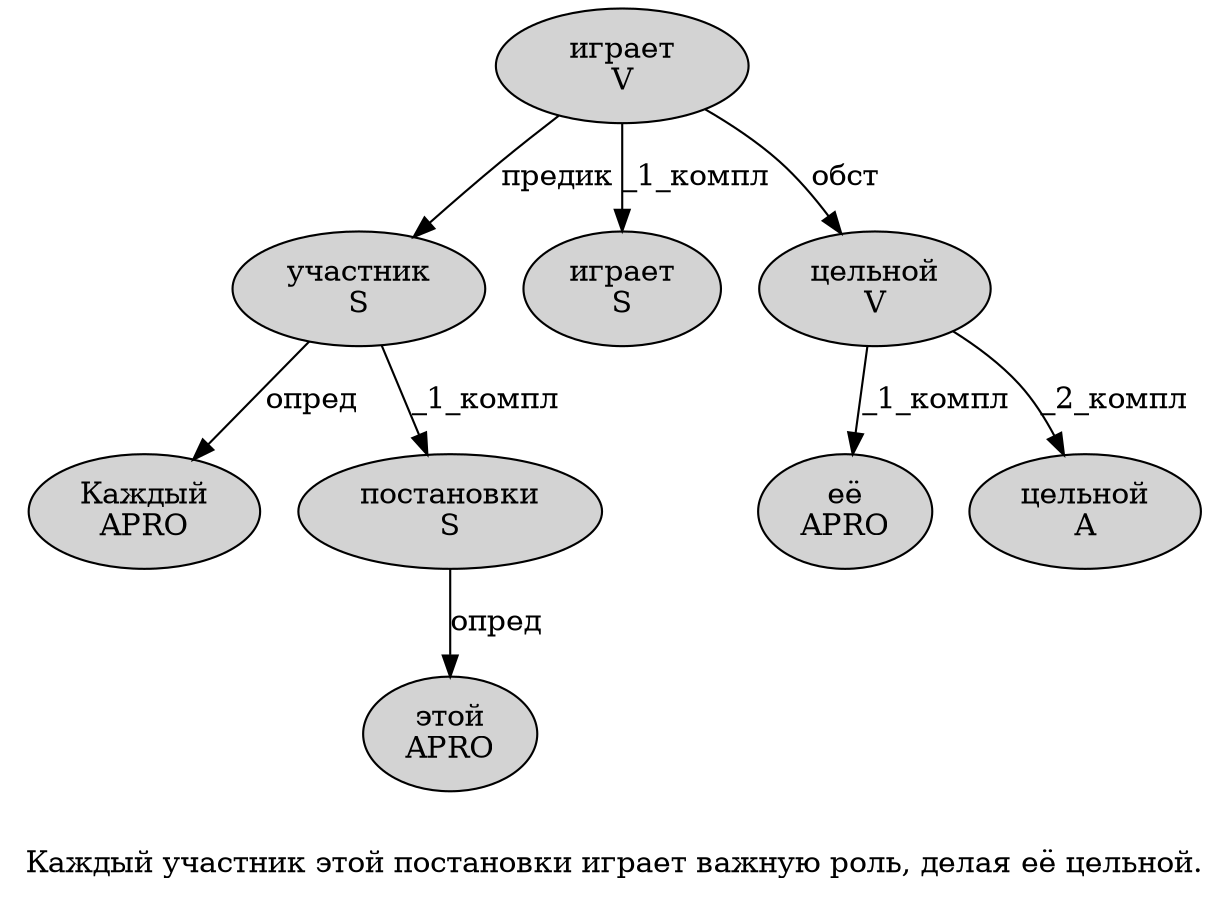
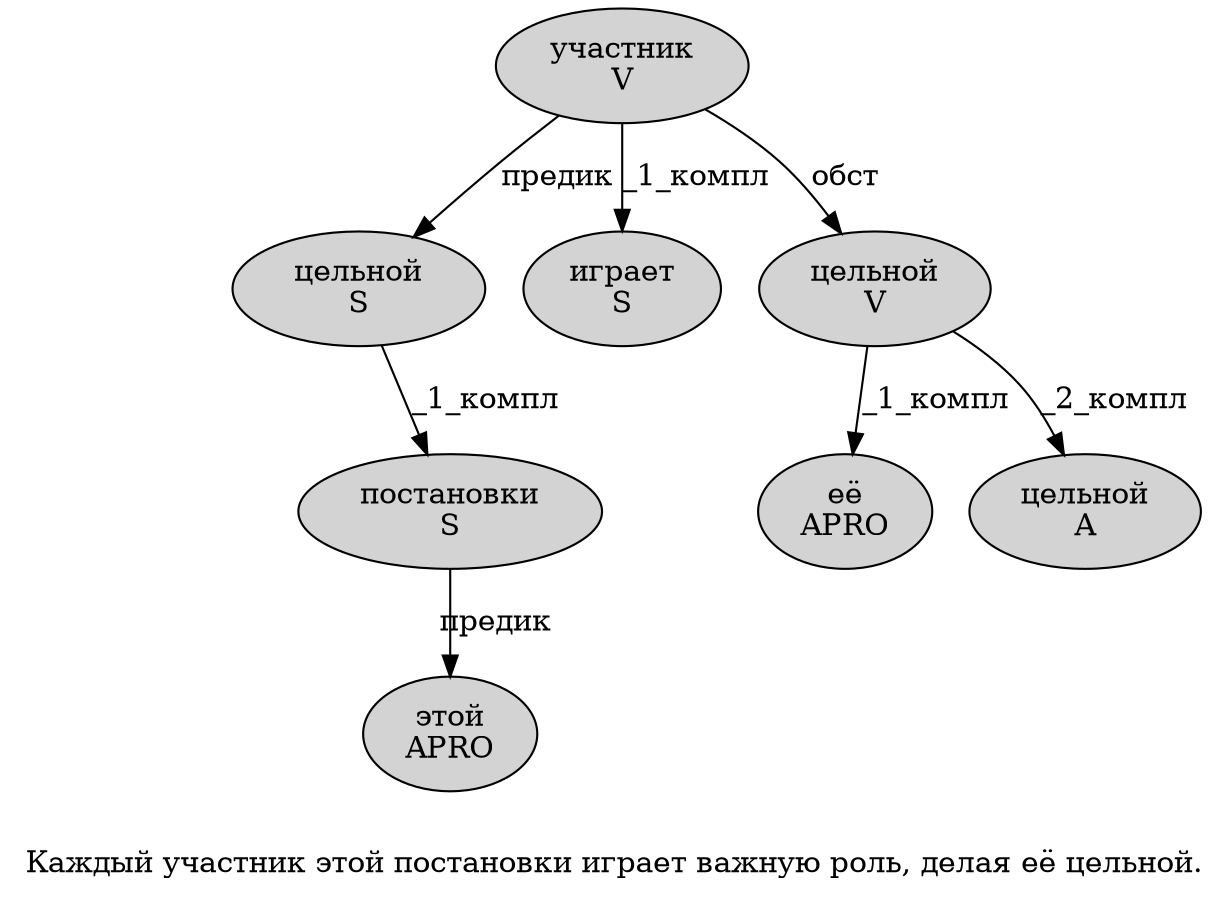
(622, 66) -> (622, 66)
(359, 289) -> (359, 289)
(144, 512) -> none
(496, 623) -> (496, 623)
